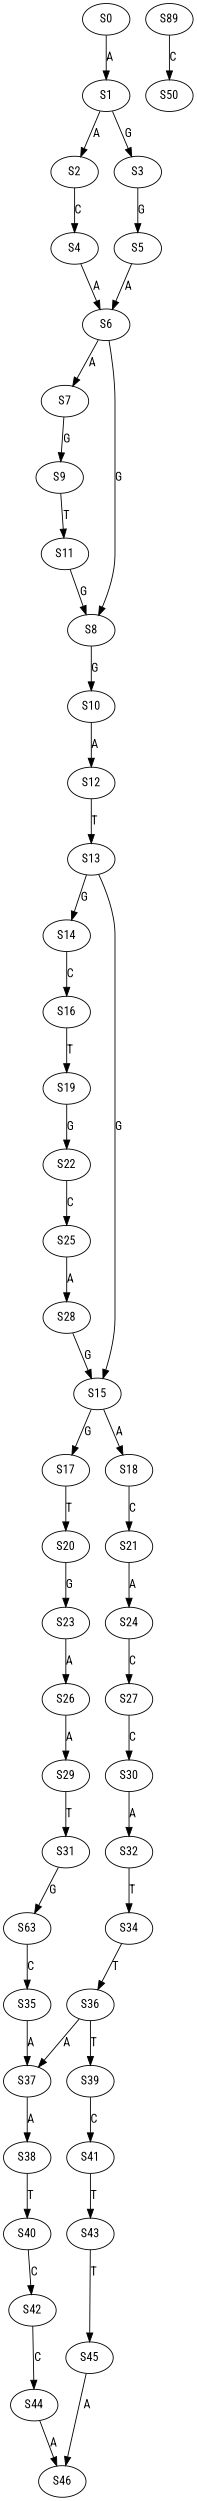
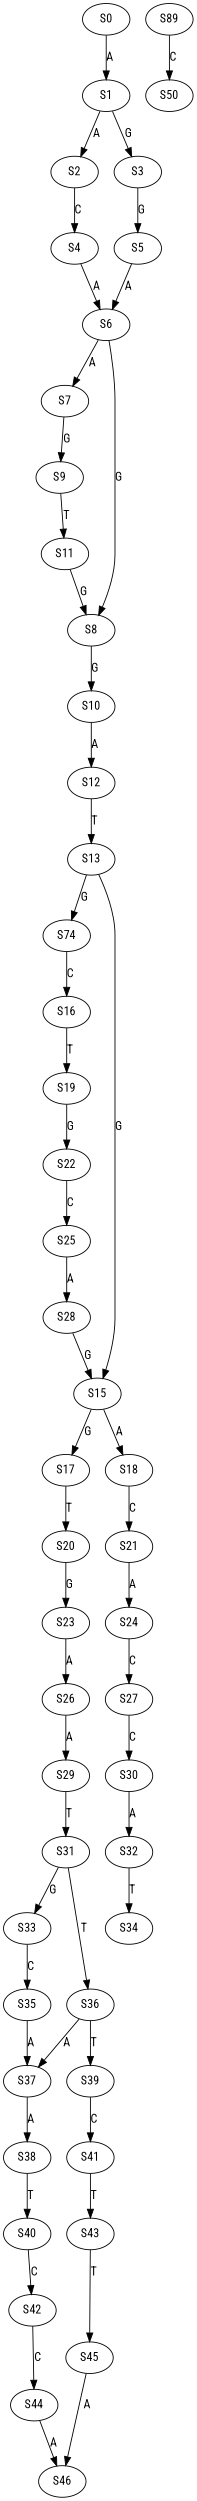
(67, 936) -> (67, 936)
(27, 1928) -> (27, 1928)
(112, 1963) -> (77, 1924)
